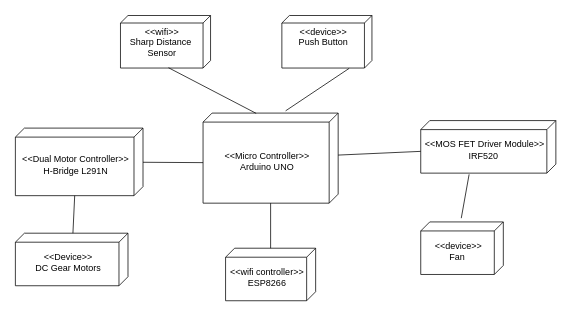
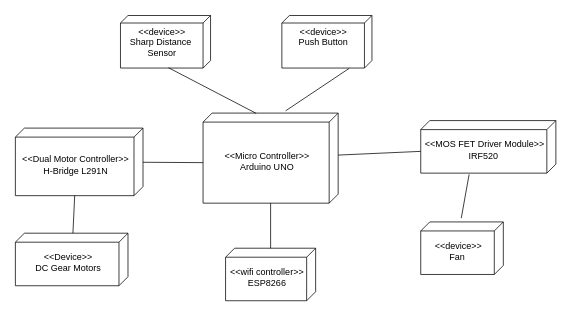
(162, 43) -> (162, 43)
